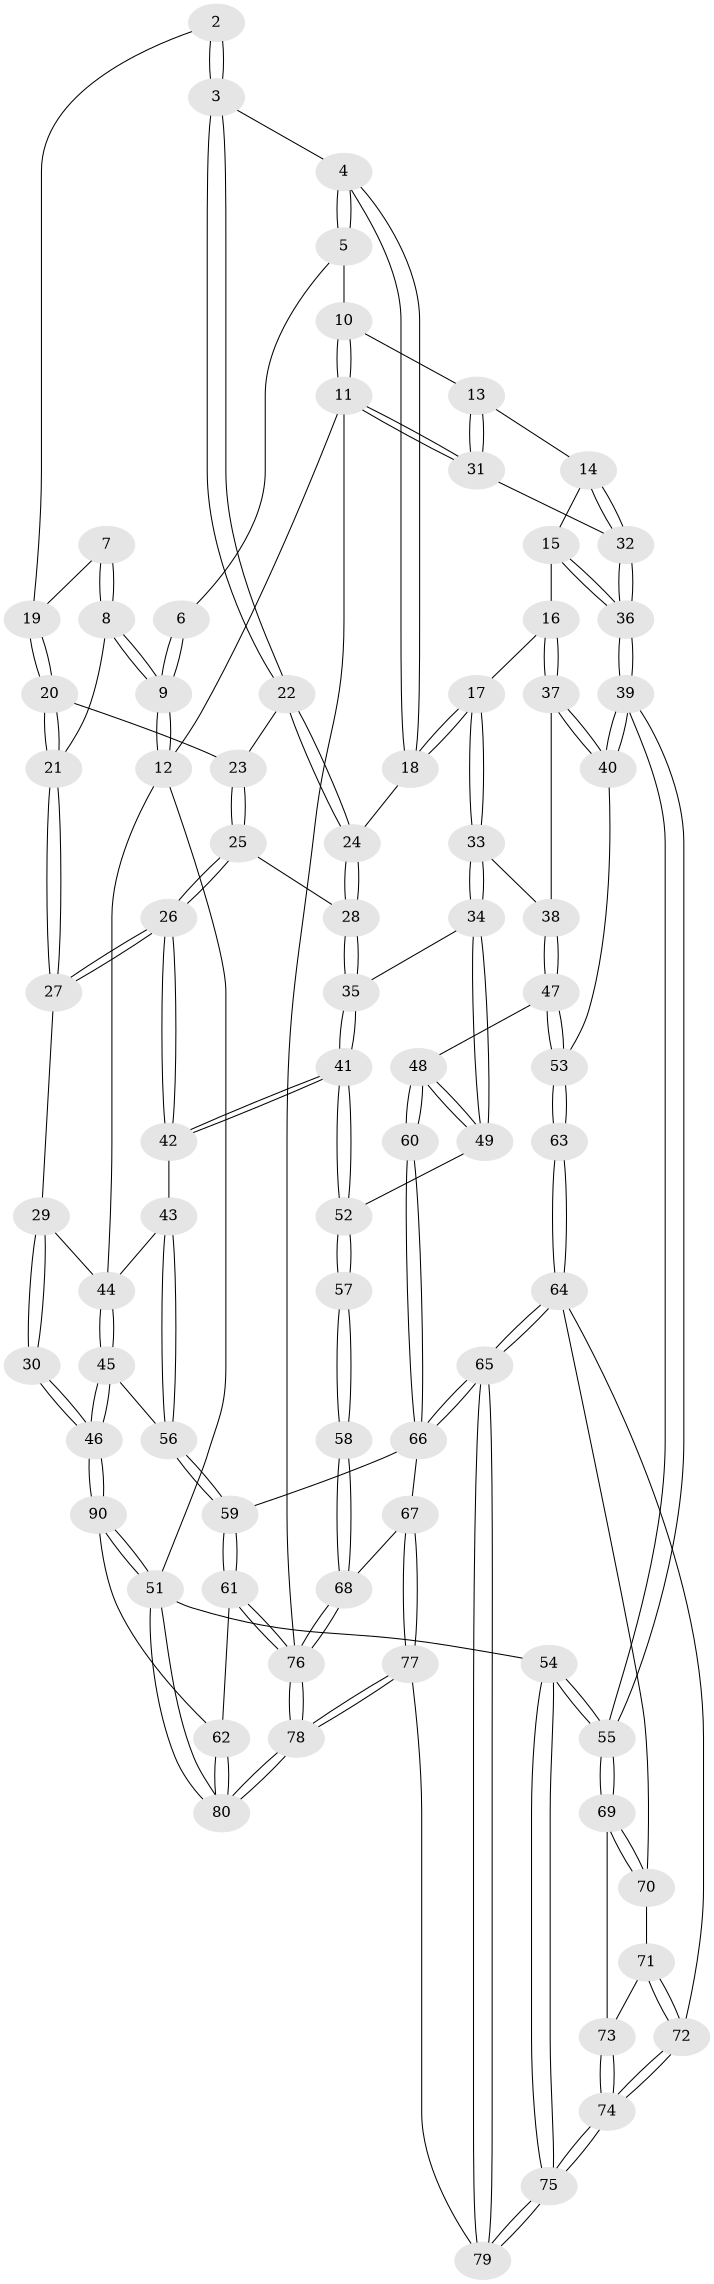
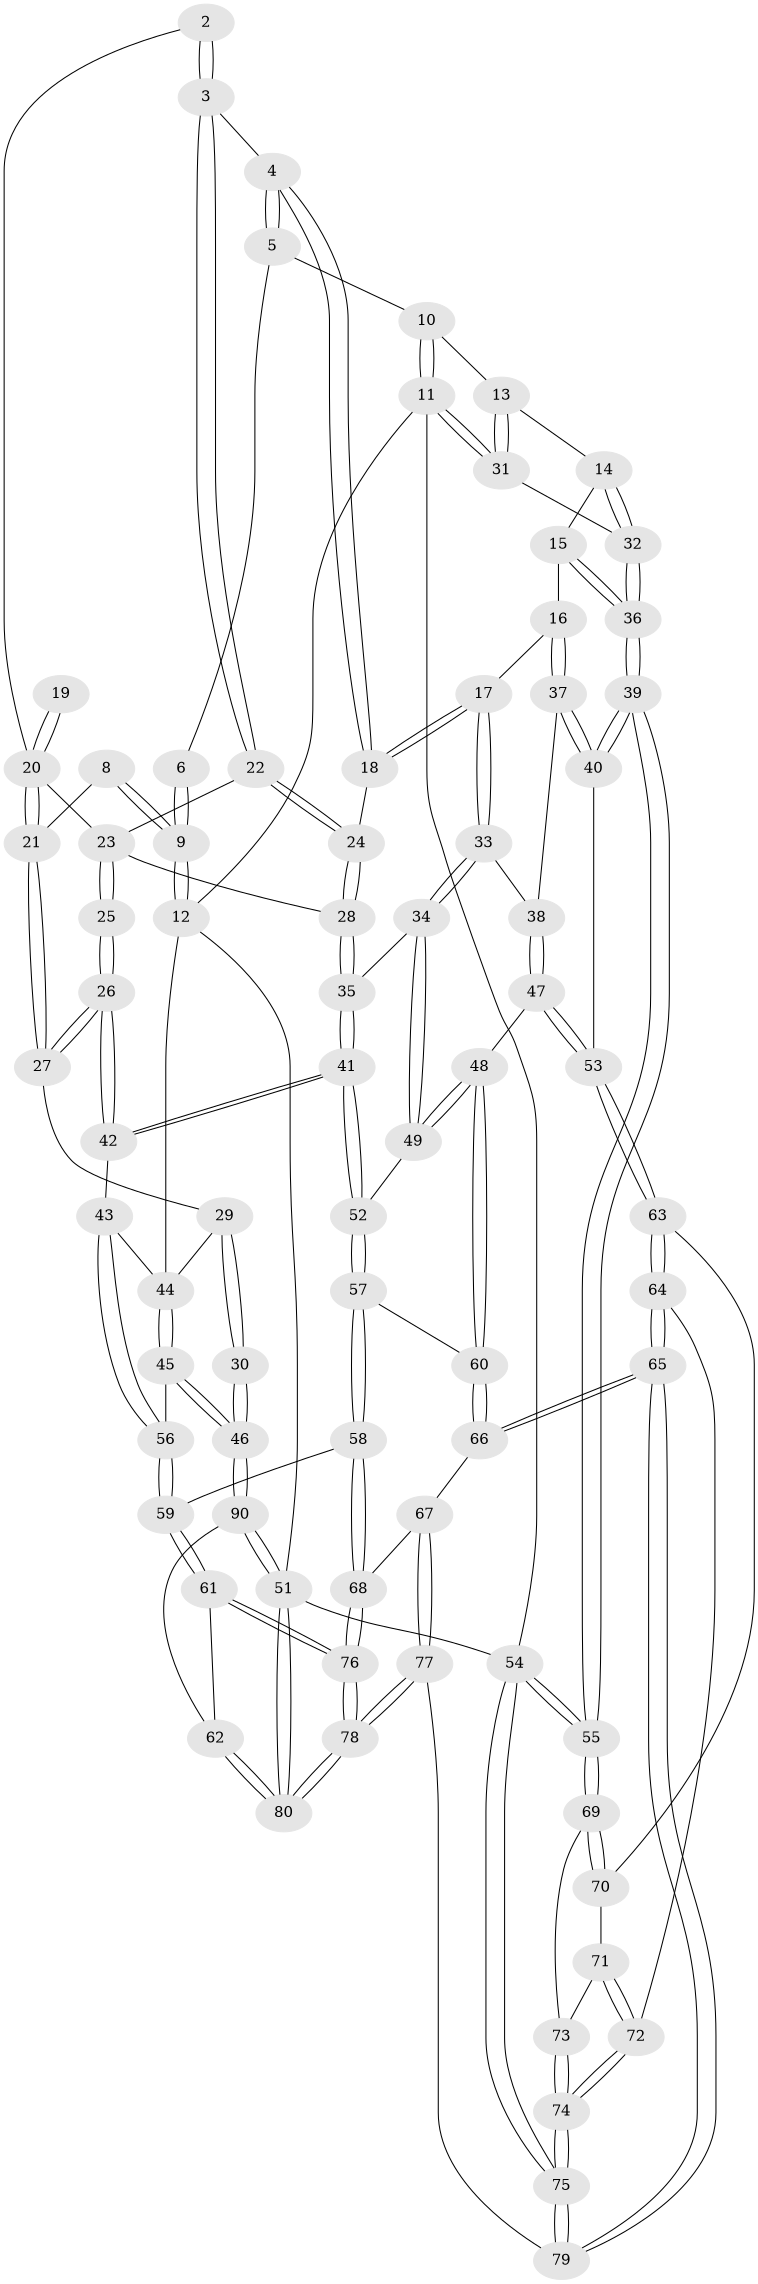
(41, 277) -> (4, 341)
(107, 545) -> none
(295, 881) -> (228, 889)
(291, 1028) -> (494, 998)
none -> (419, 1328)
(326, 1480) -> (260, 1474)
(620, 1588) -> (754, 1558)
